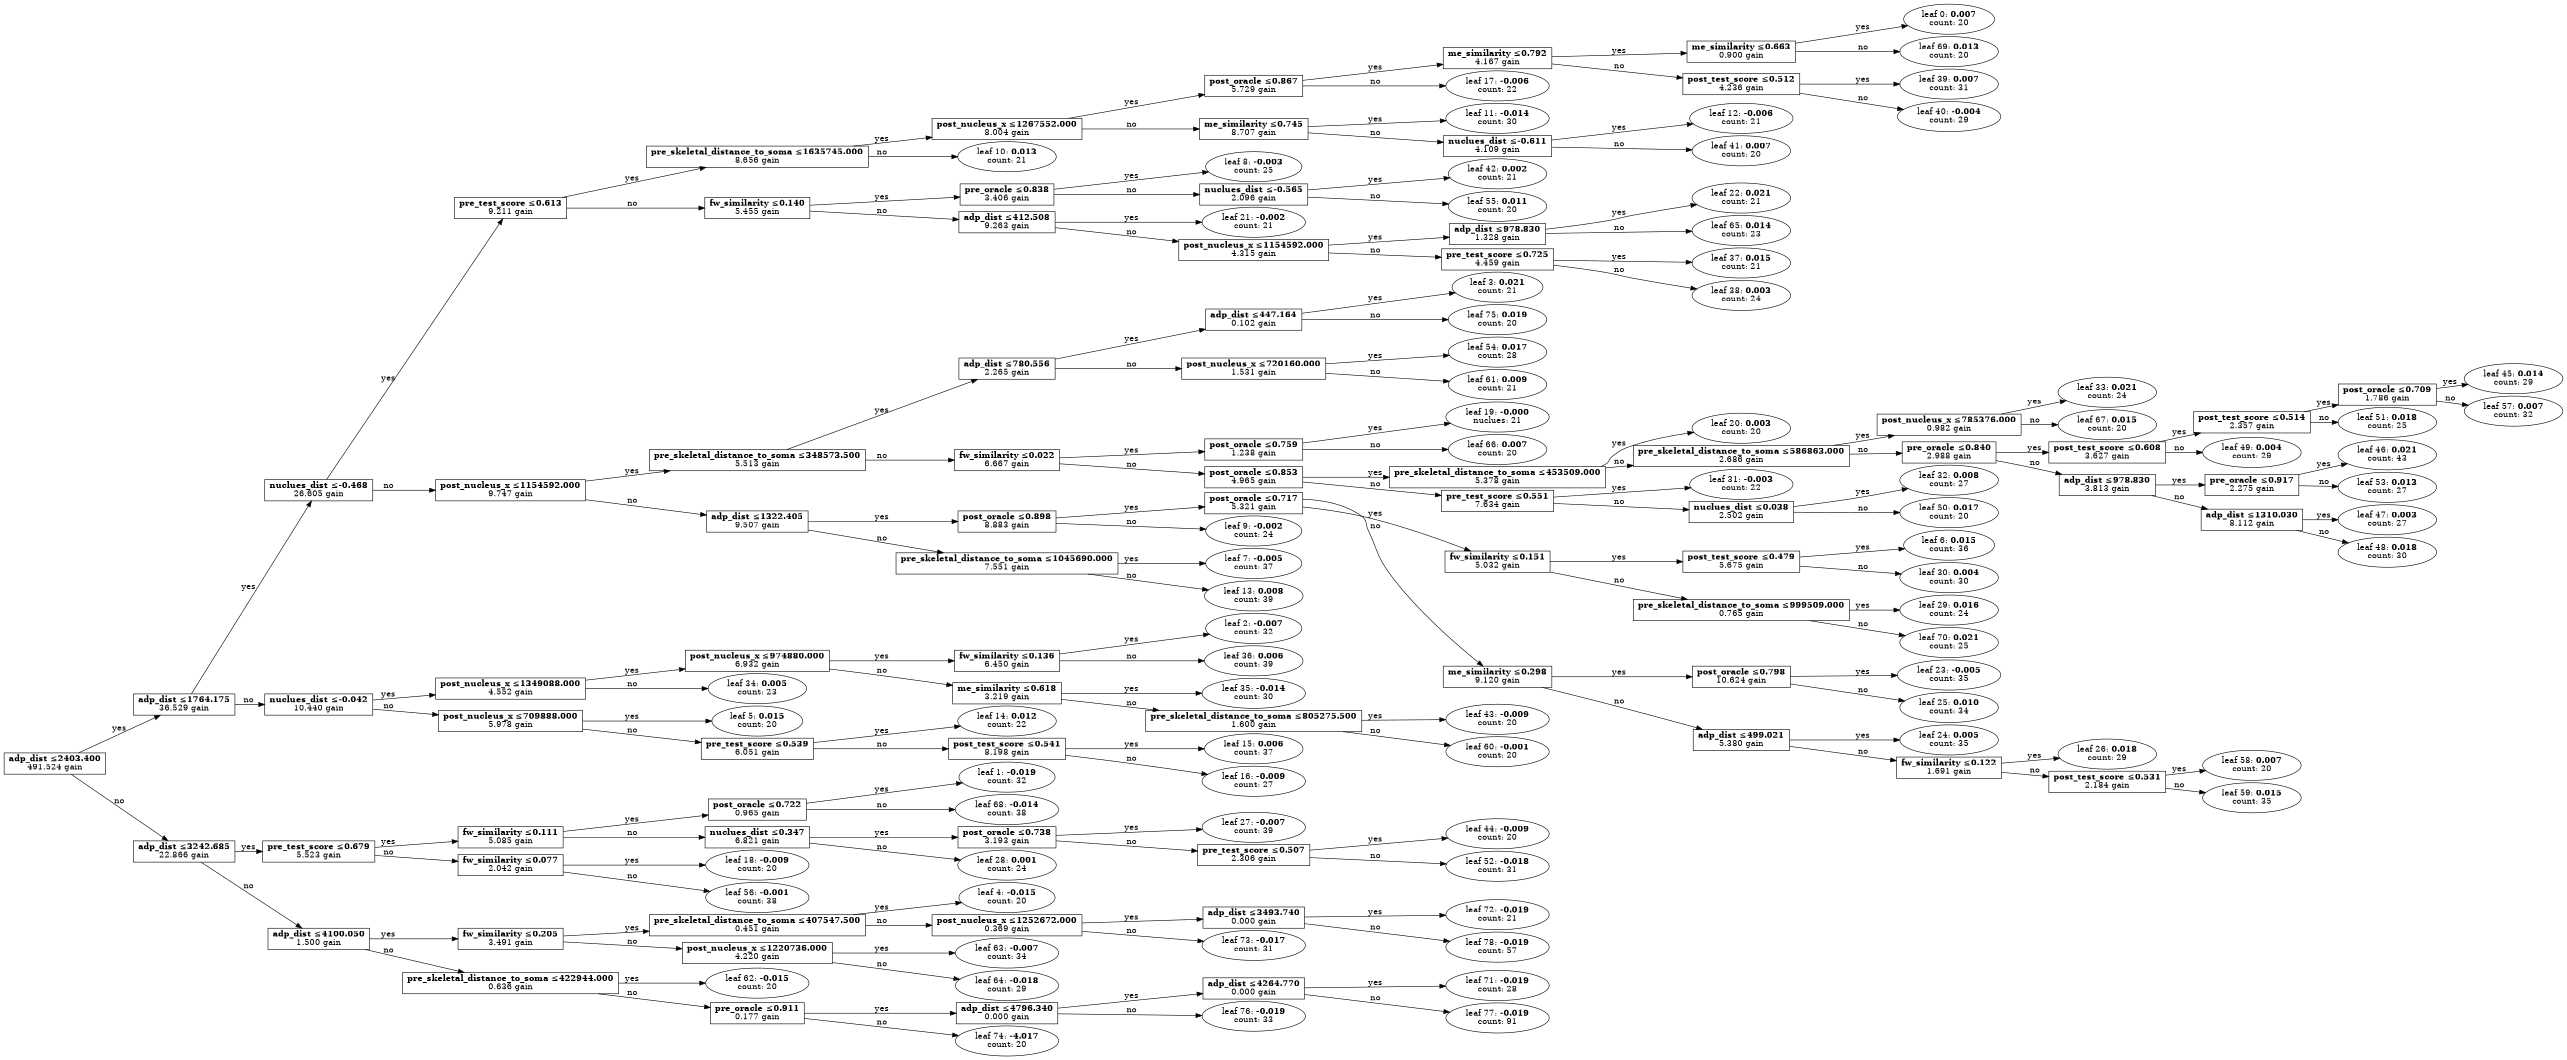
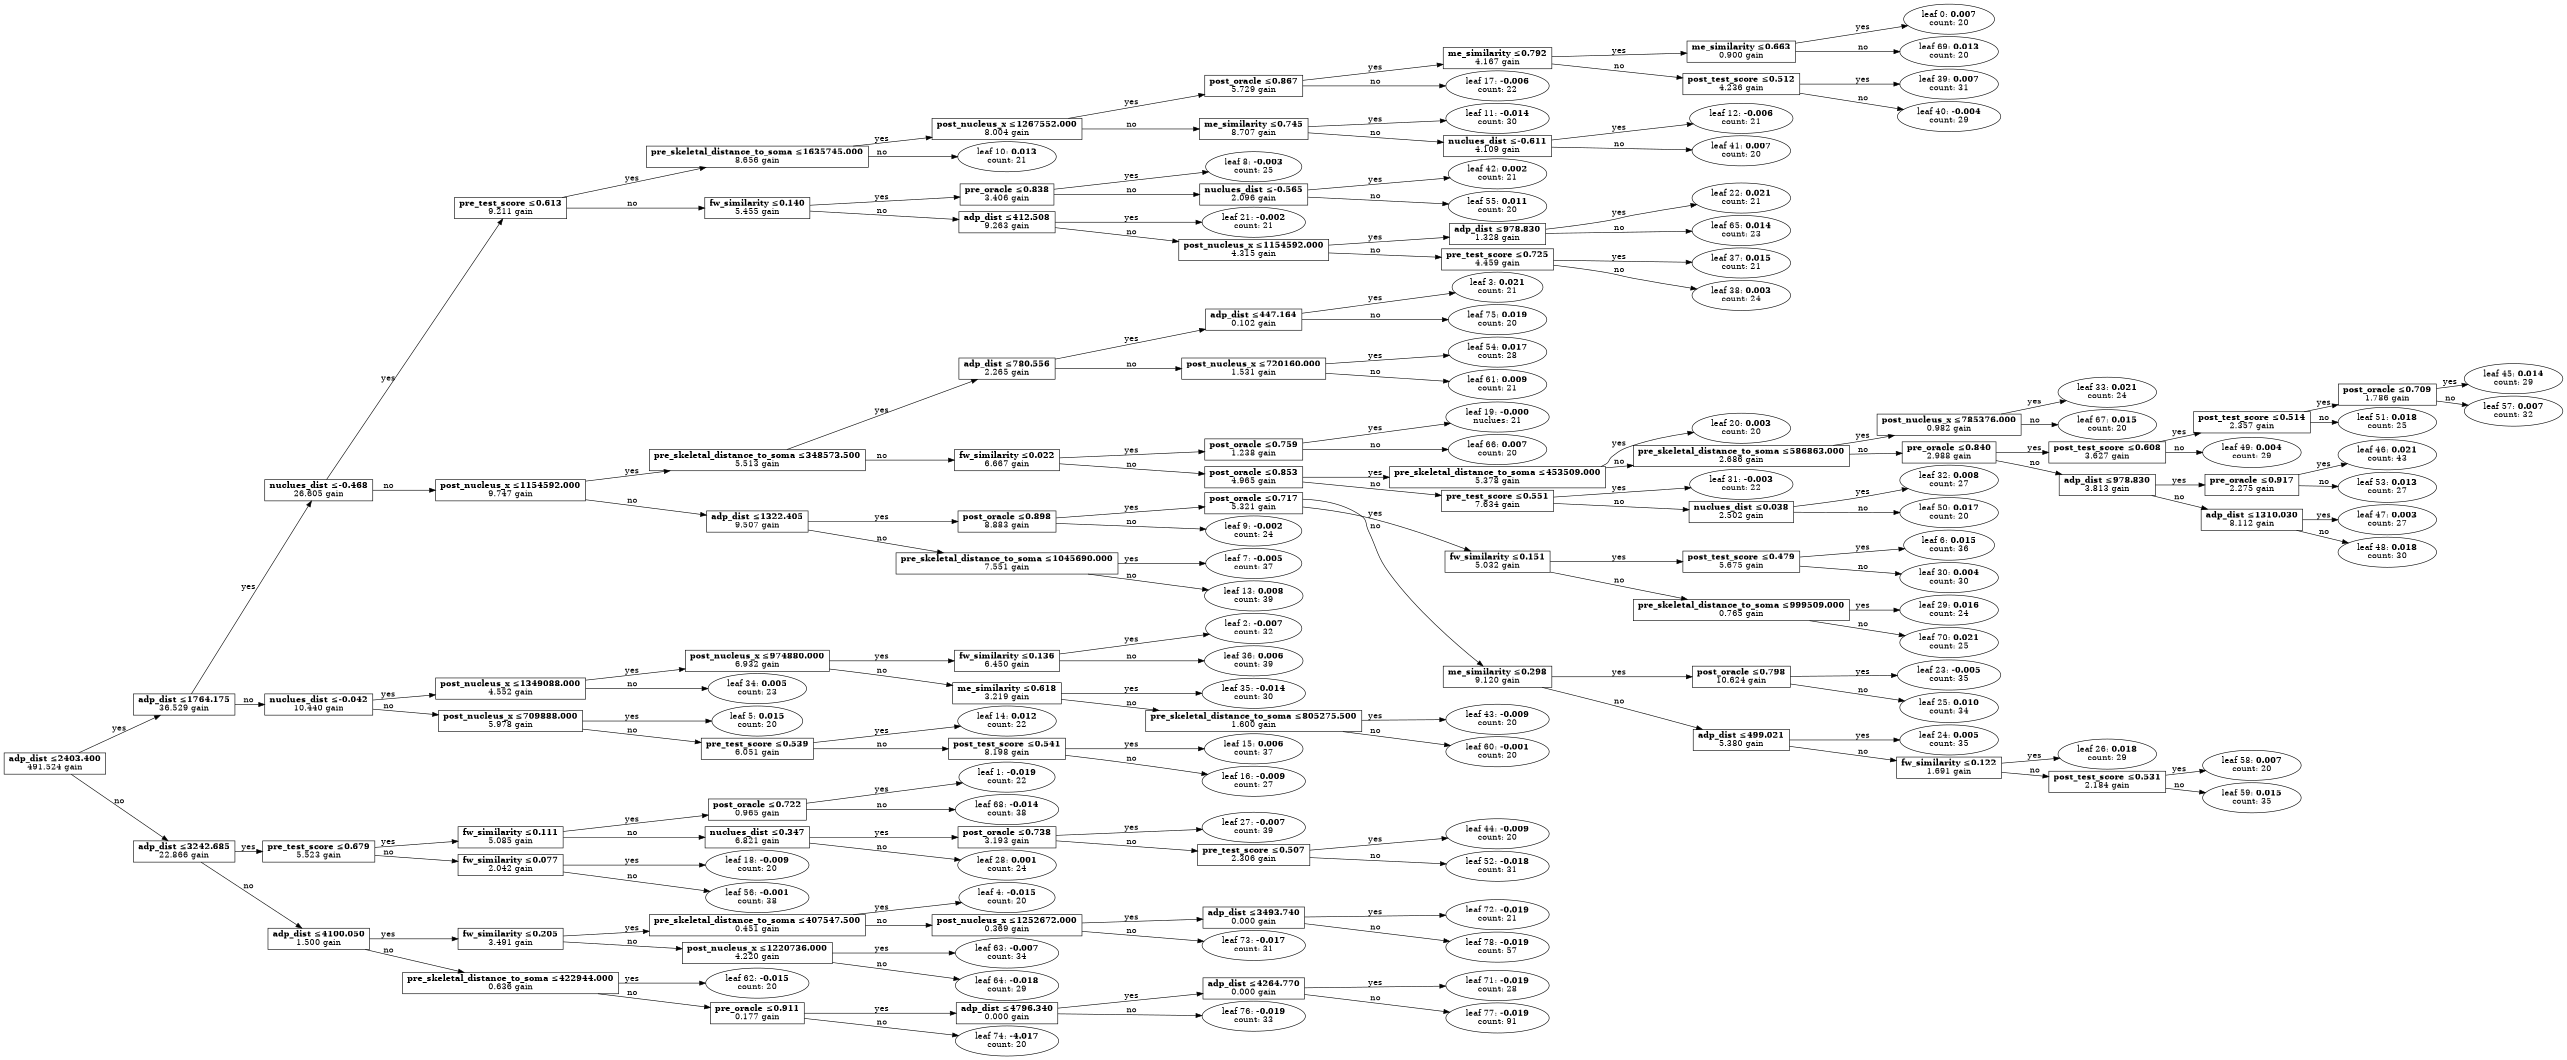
(1007, 781) -> (1007, 781)
